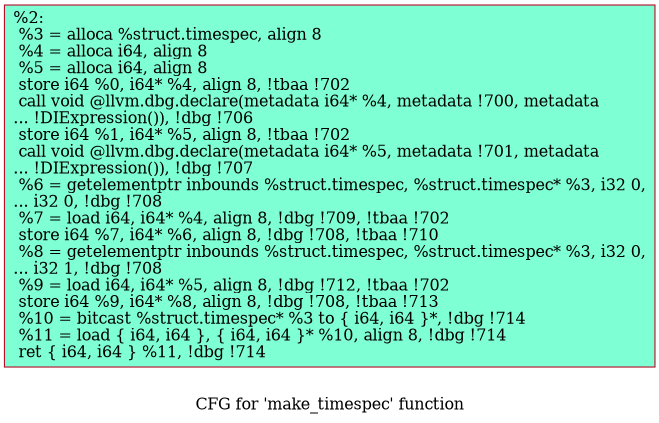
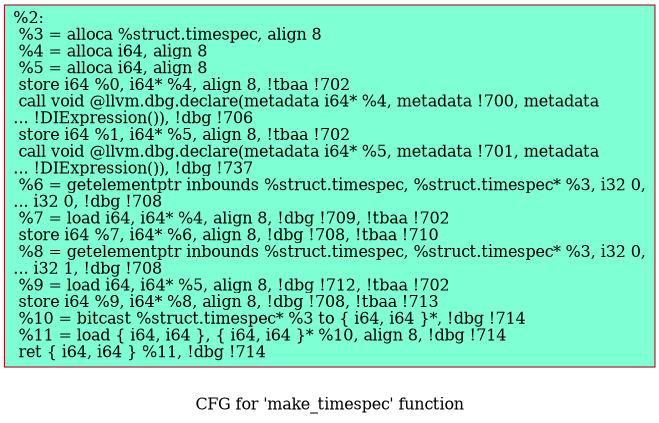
(134, 169) -> (134, 169)
